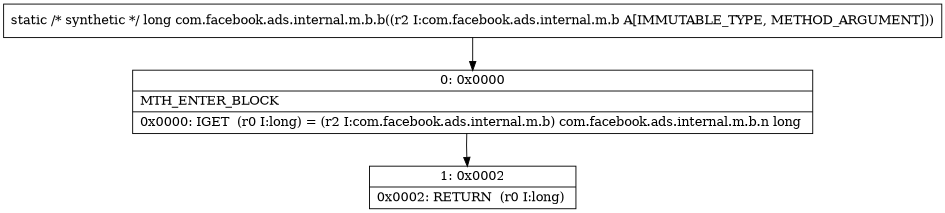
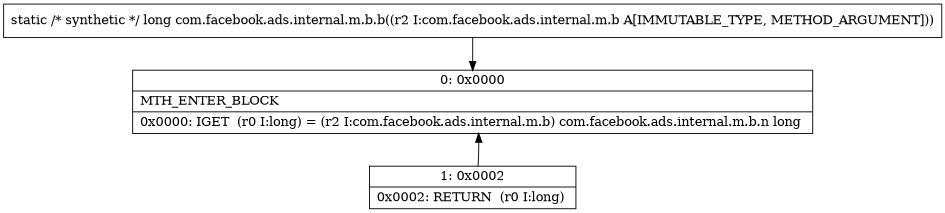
(467, 145) -> (479, 154)
